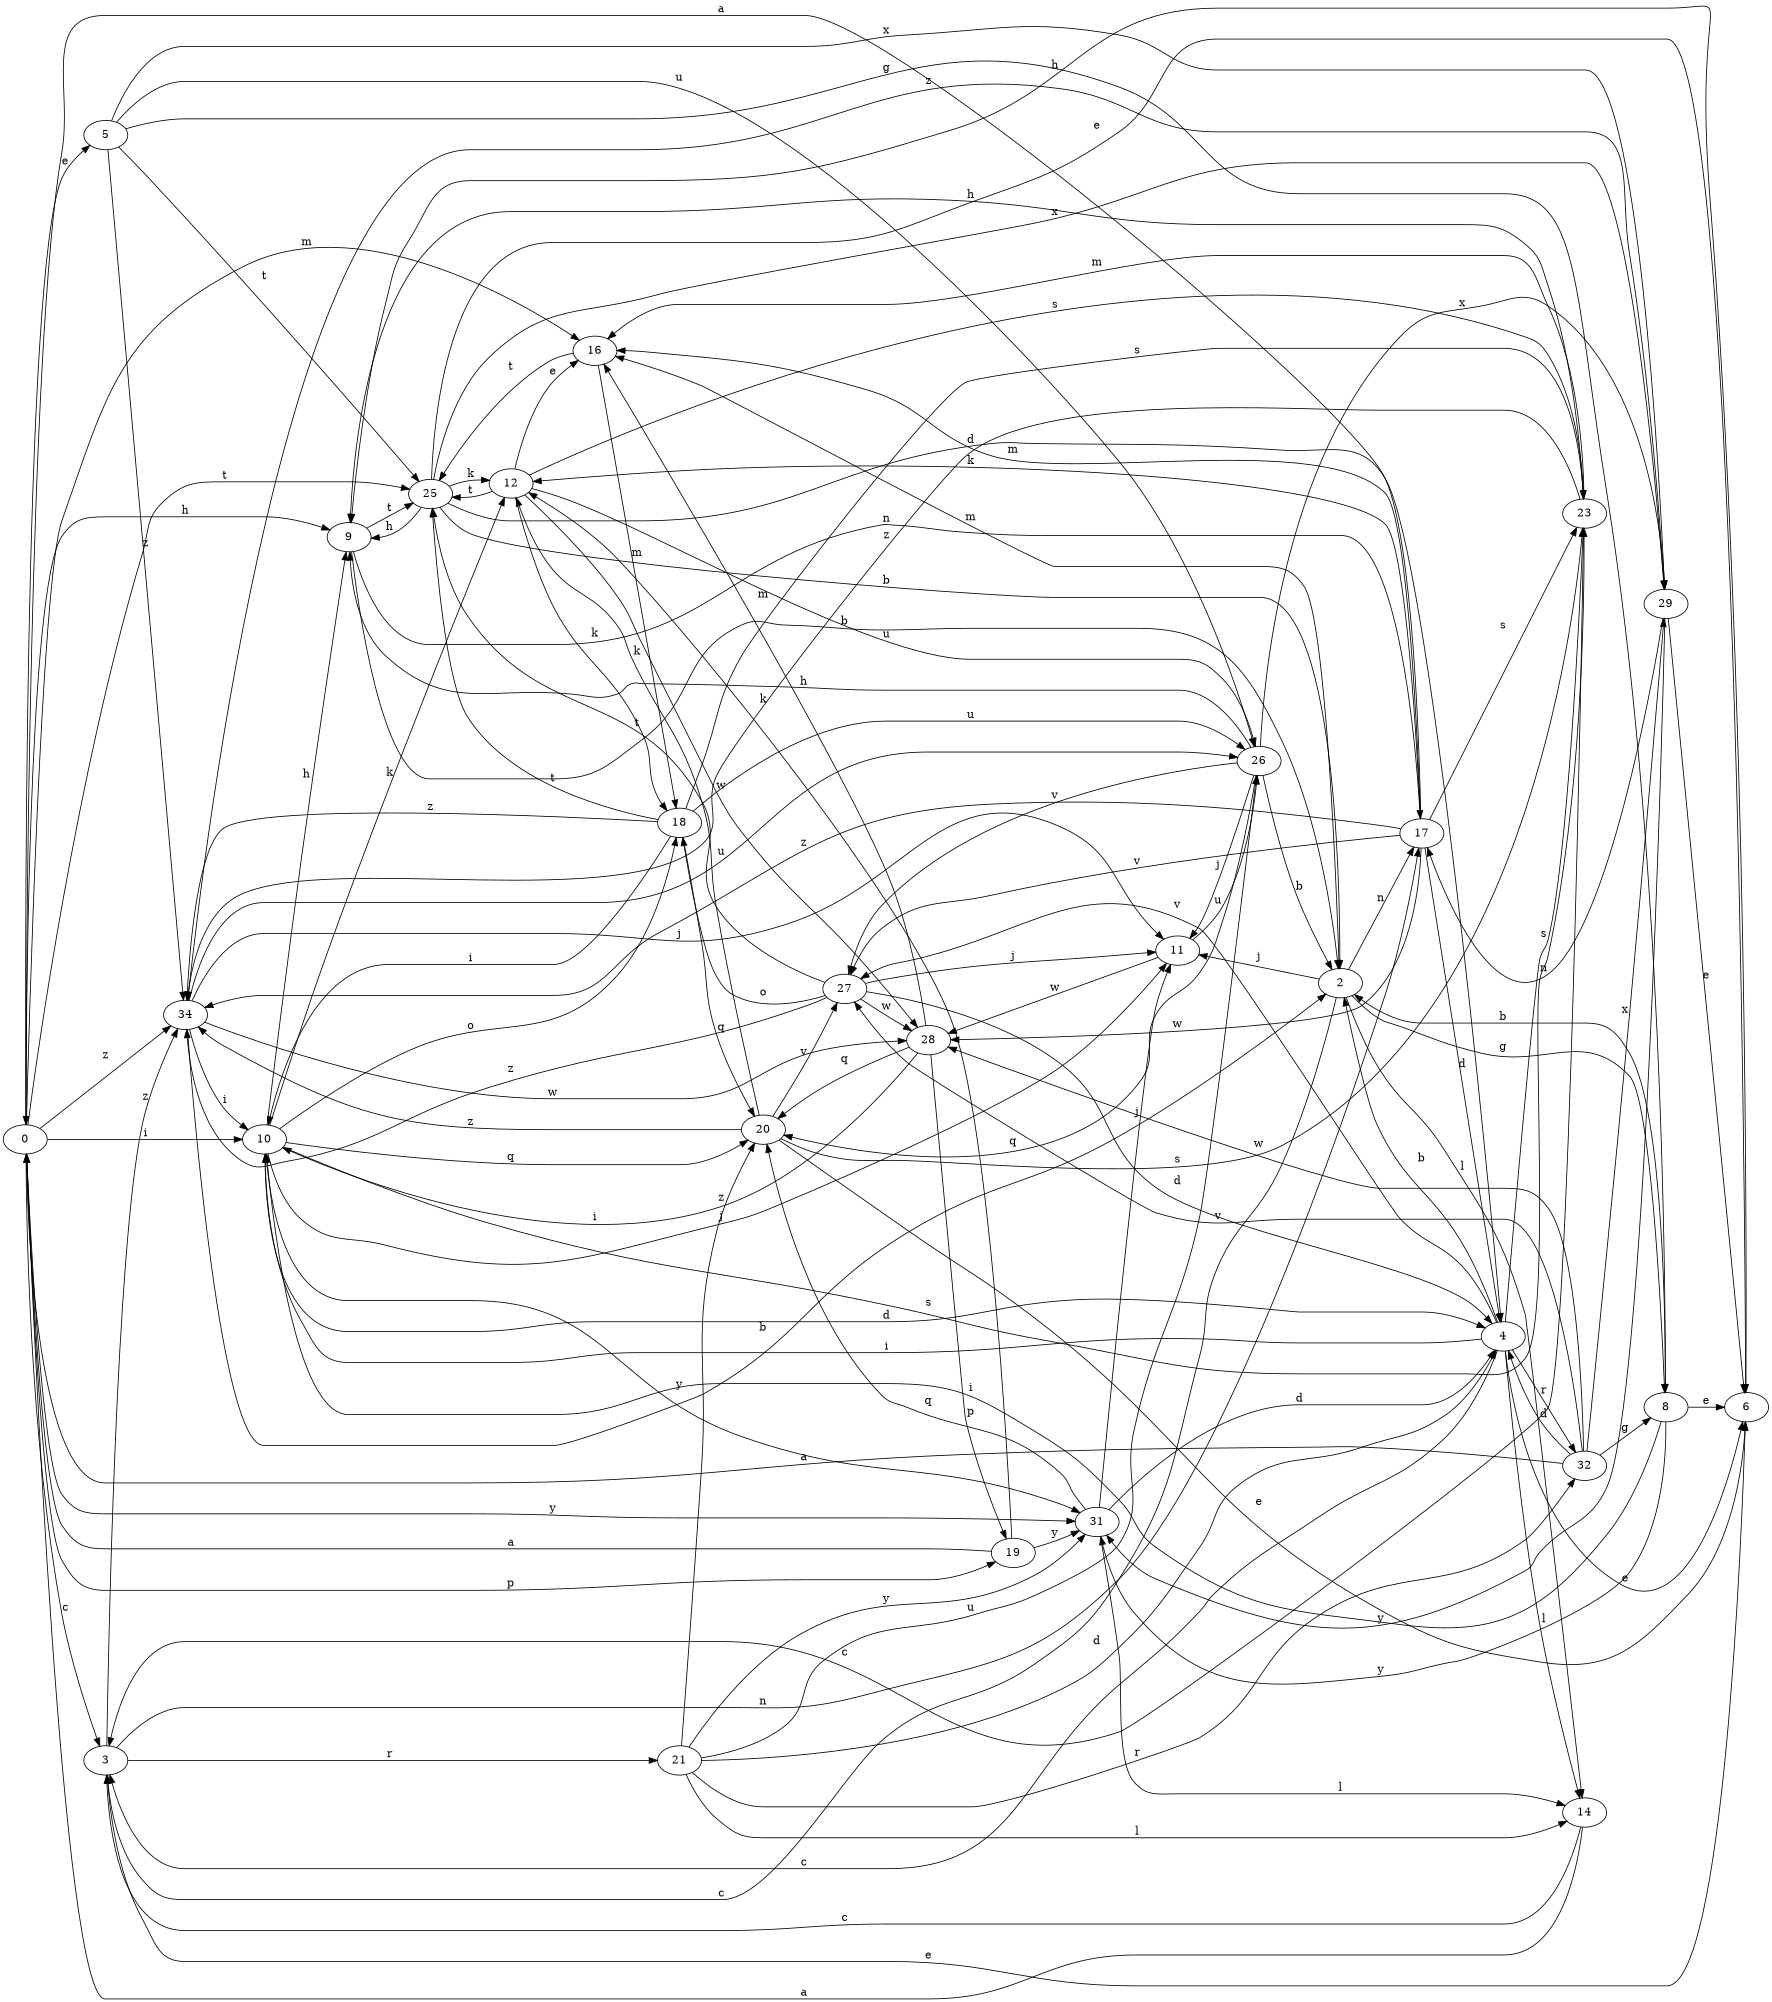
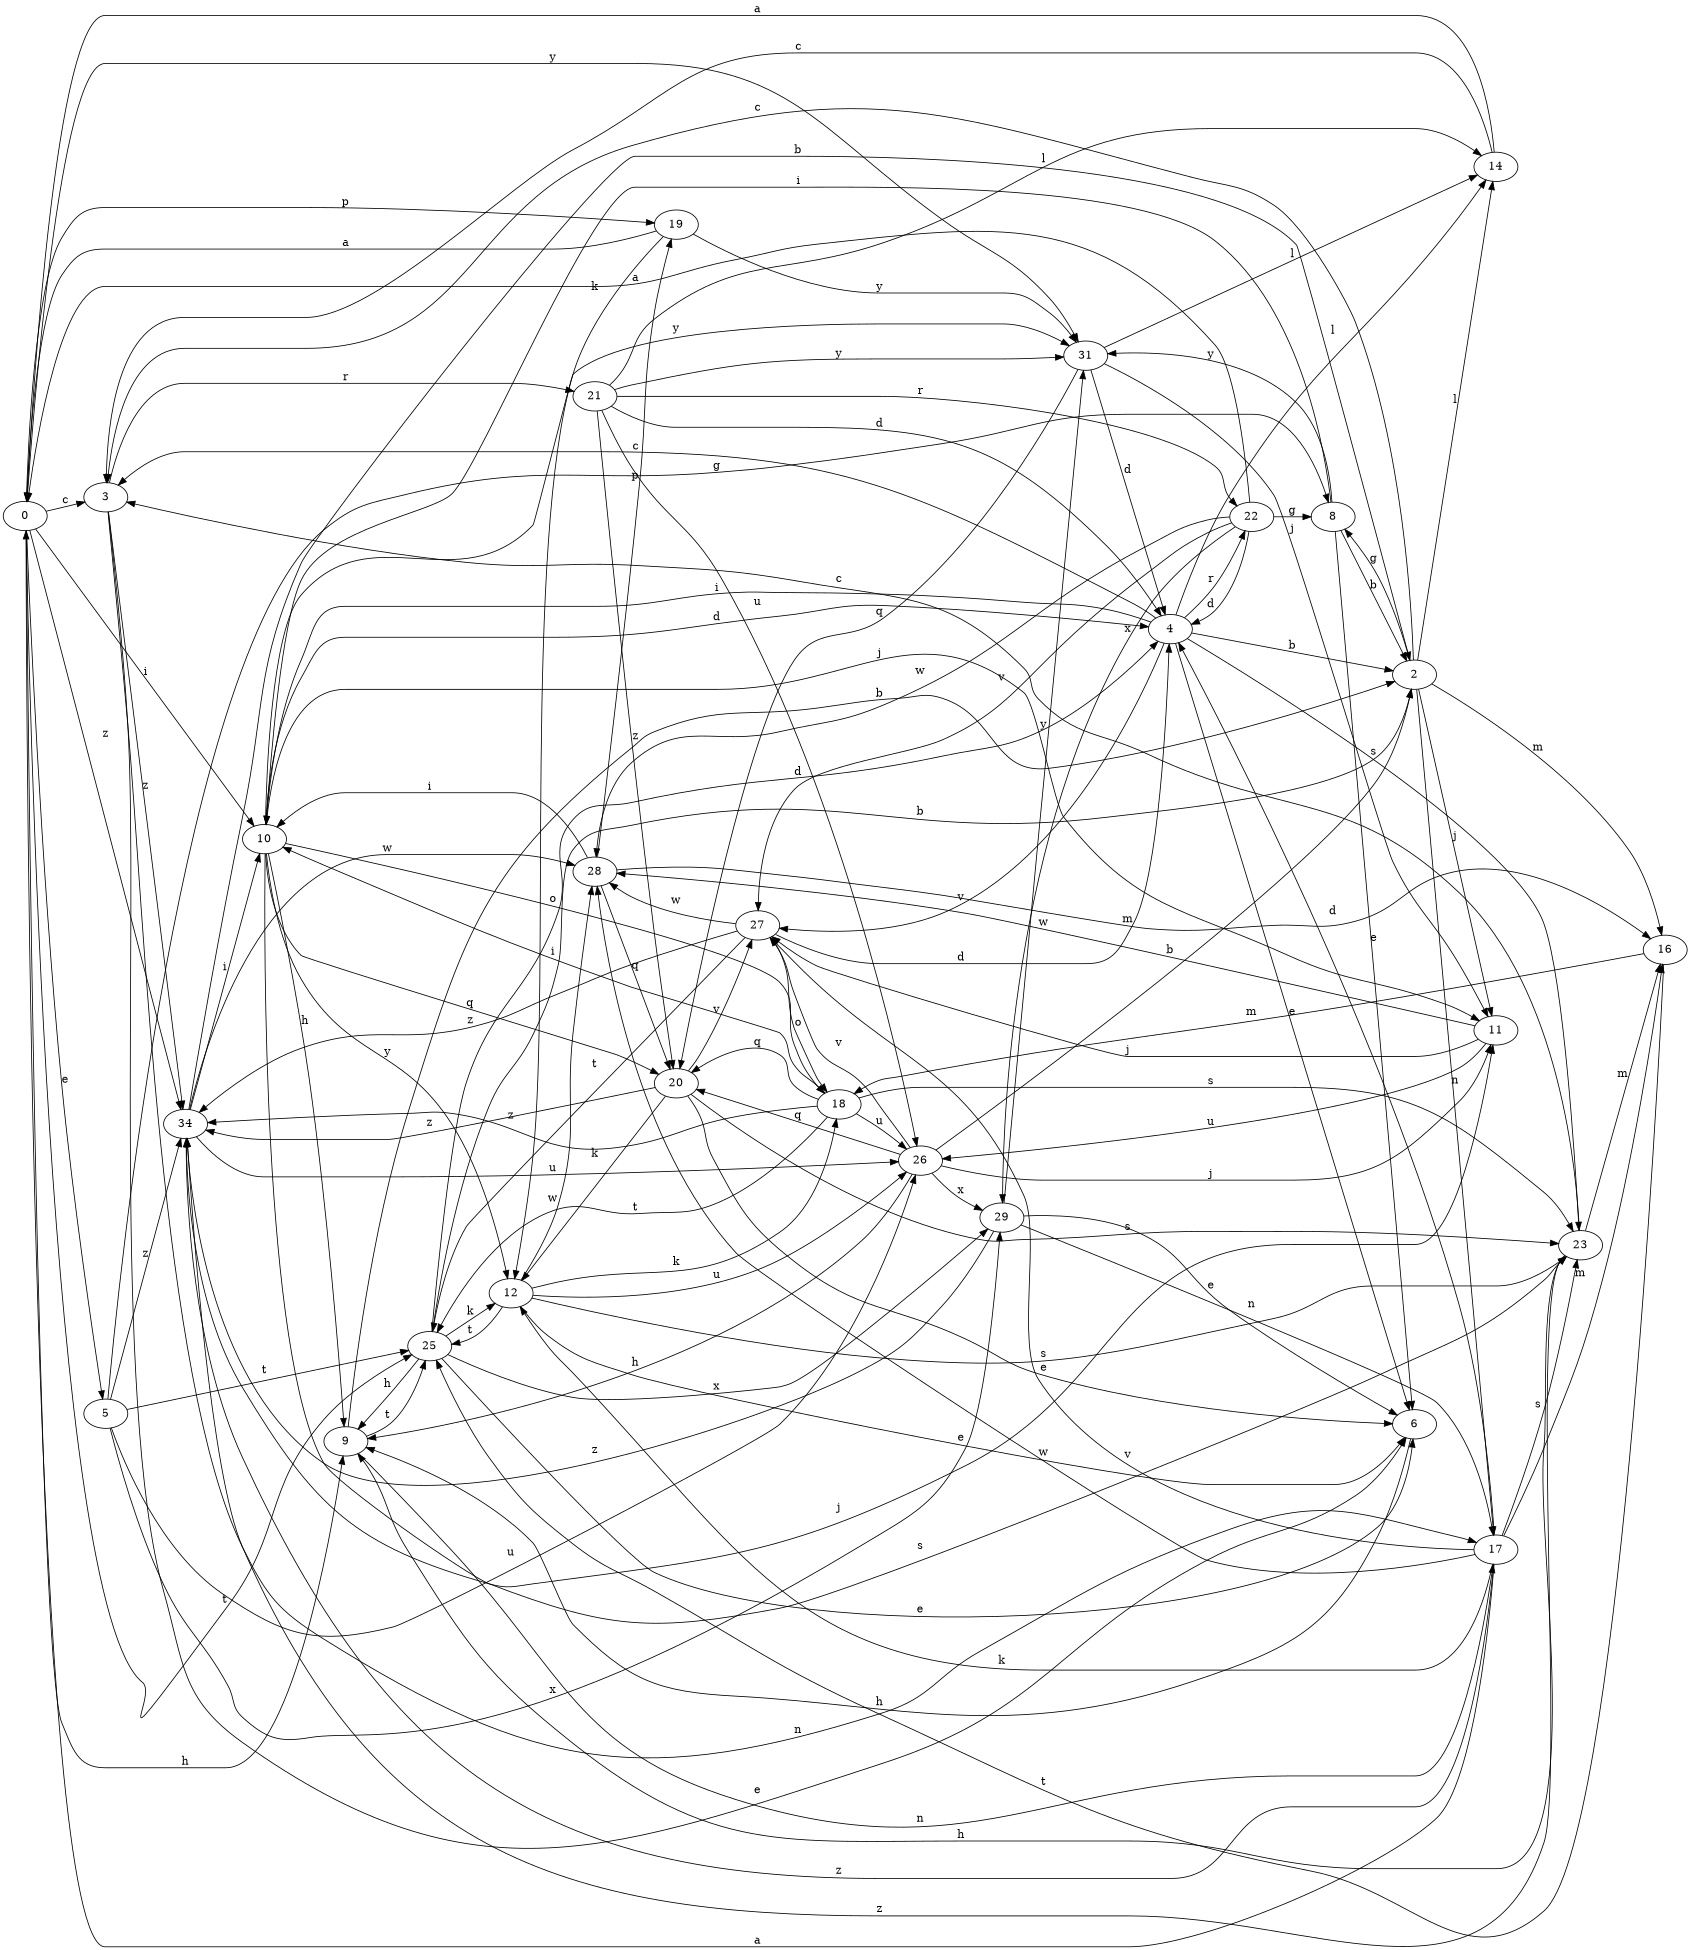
(534, 412) -> (954, 1444)
(73, 488) -> none
(390, 773) -> (388, 1052)
(1006, 963) -> (1120, 1055)
(1585, 1466) -> (1252, 517)
